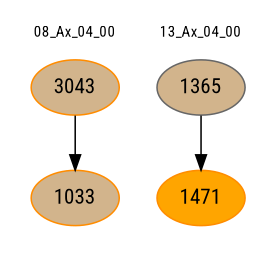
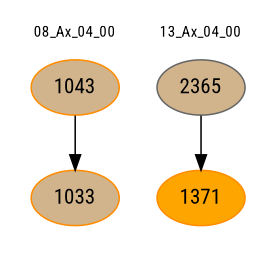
(75, 87) -> (75, 87)
(201, 87) -> (201, 87)
(201, 198) -> (201, 198)
